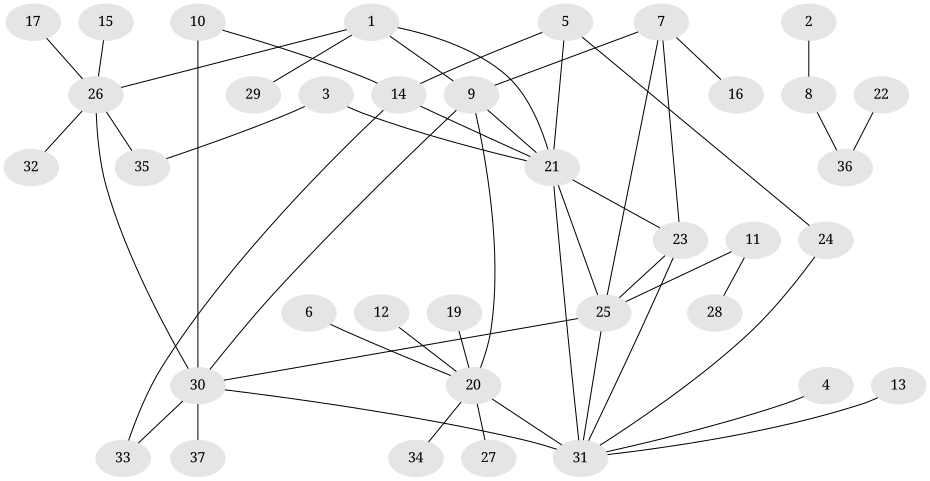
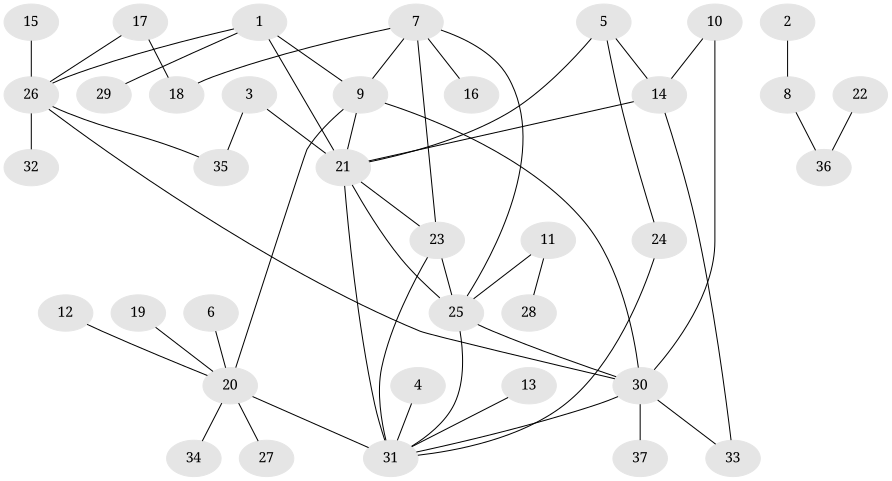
none -> (177, 95)
